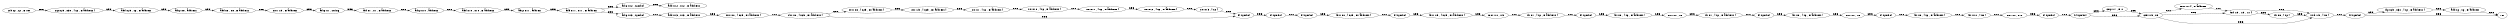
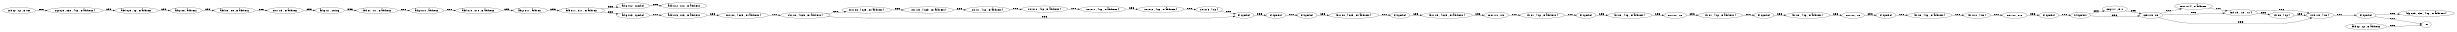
(2438, 10) -> none
